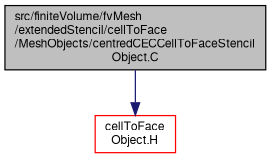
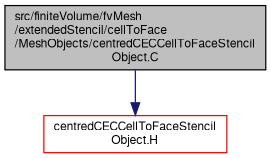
(135, 134) -> (135, 134)
